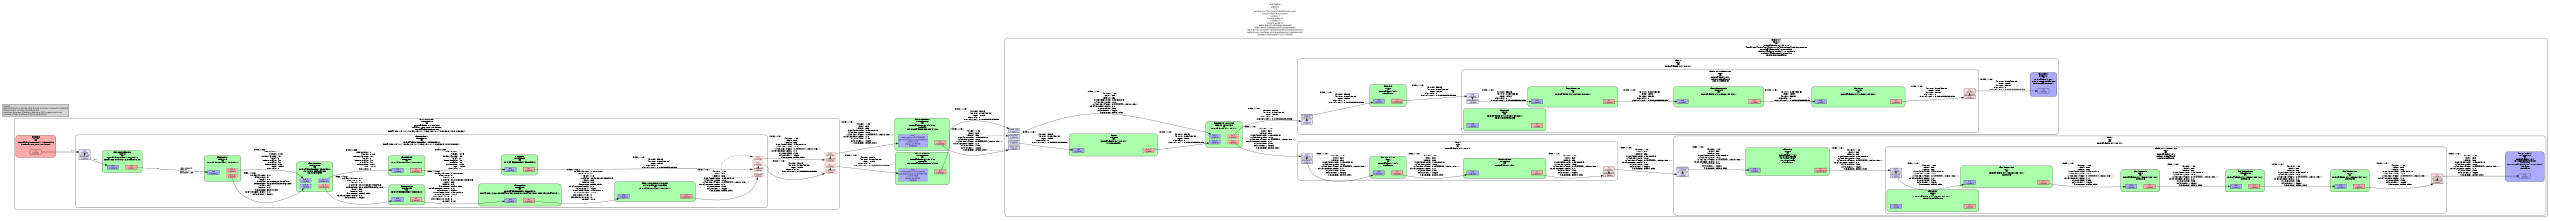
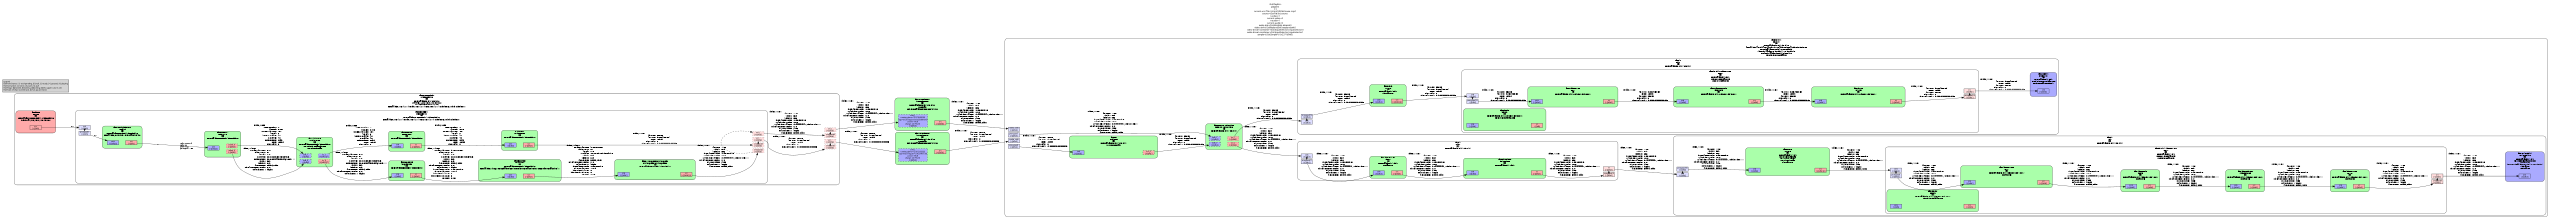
(976, 143) -> none
